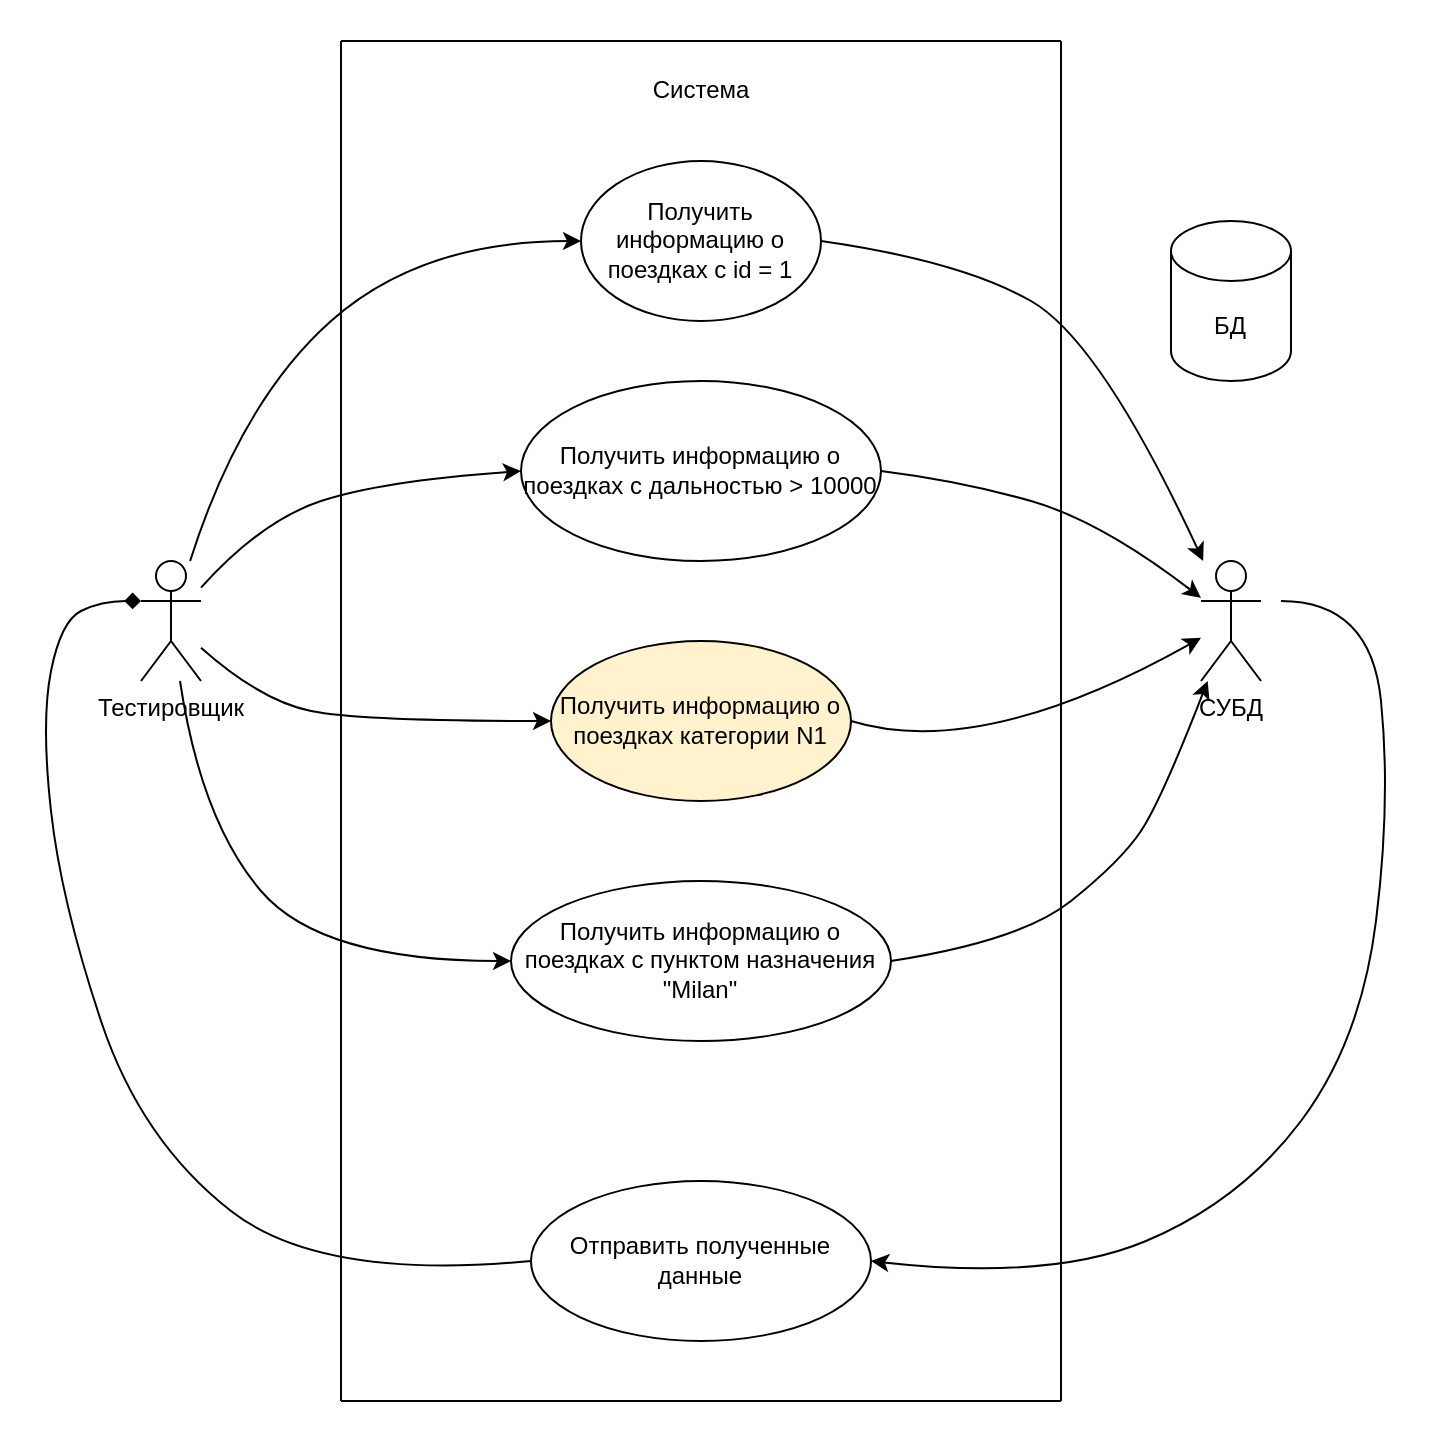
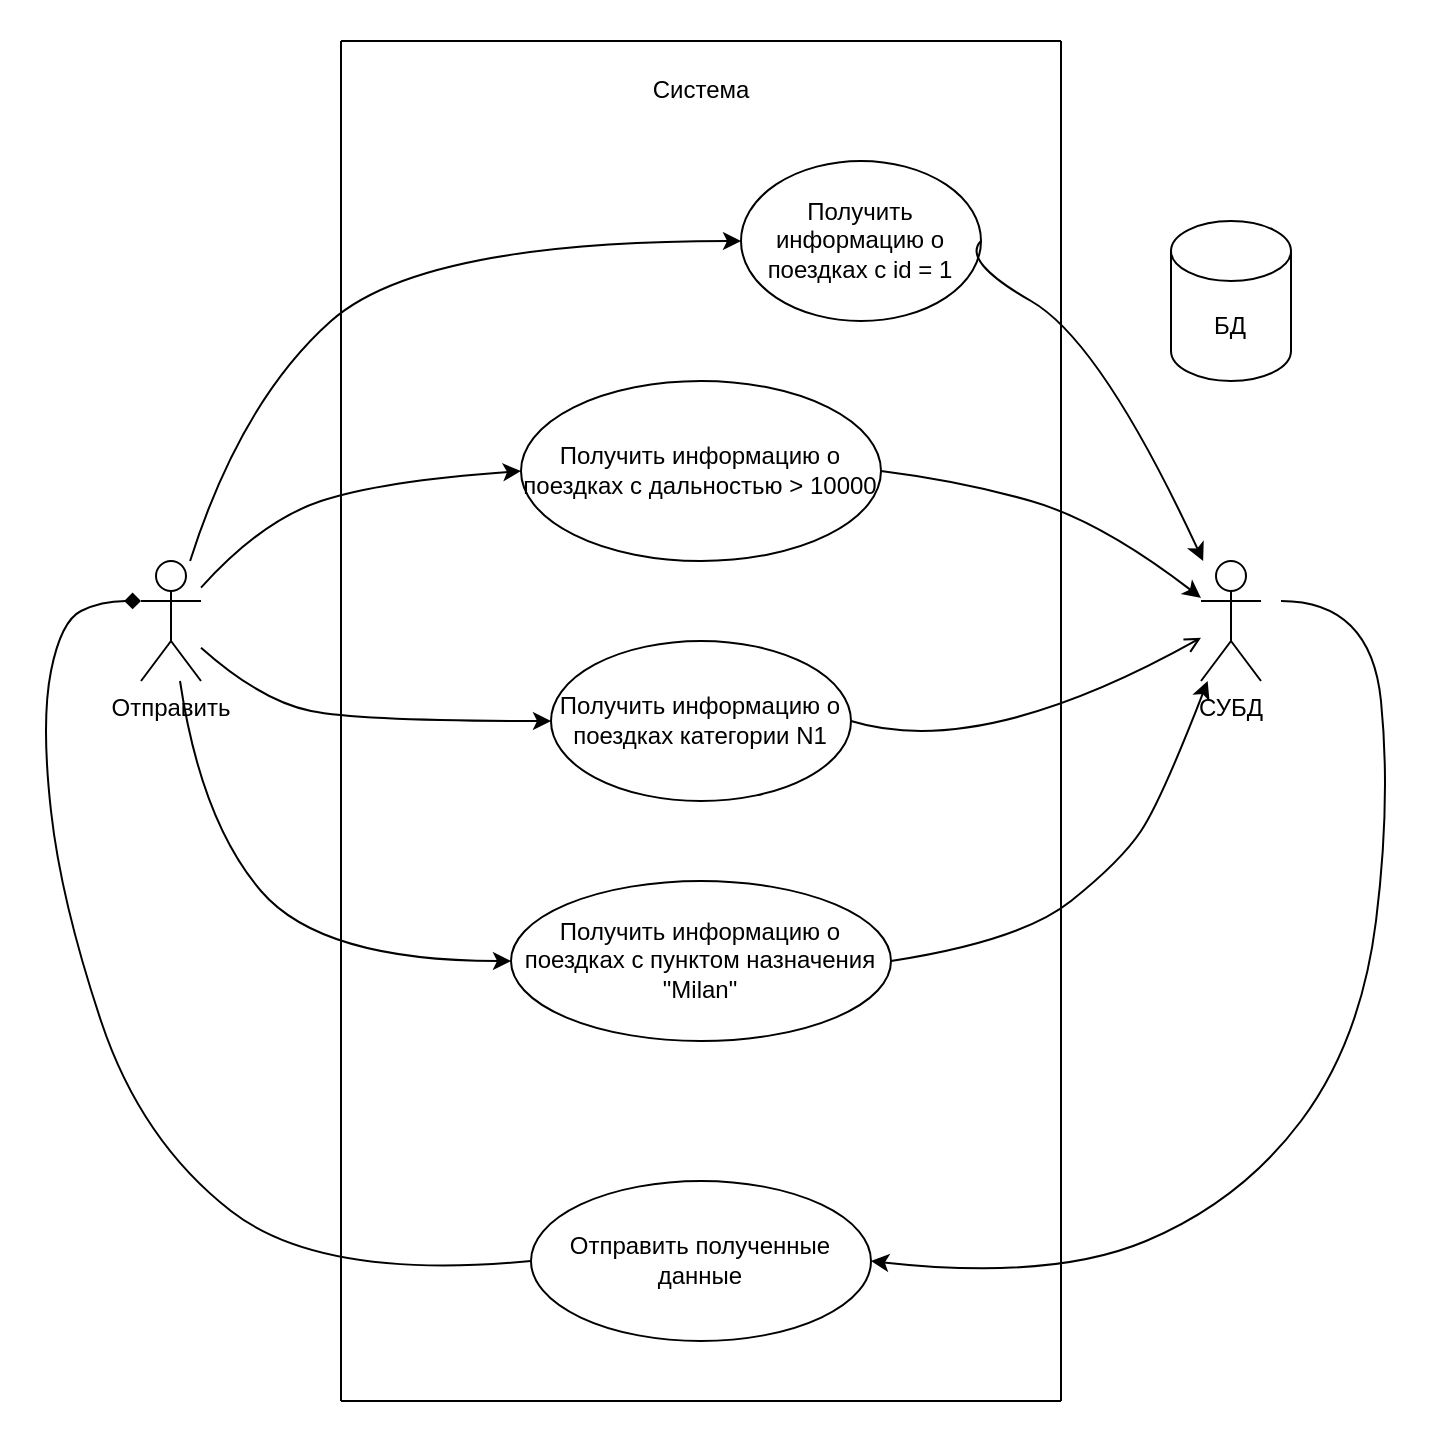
(701, 241) -> (861, 241)
(1188, 645) -> (1191, 643)
(172, 709) -> (172, 709)
(701, 721) -> (701, 721)
